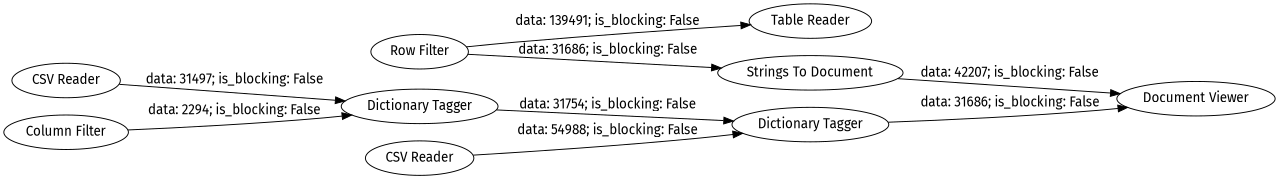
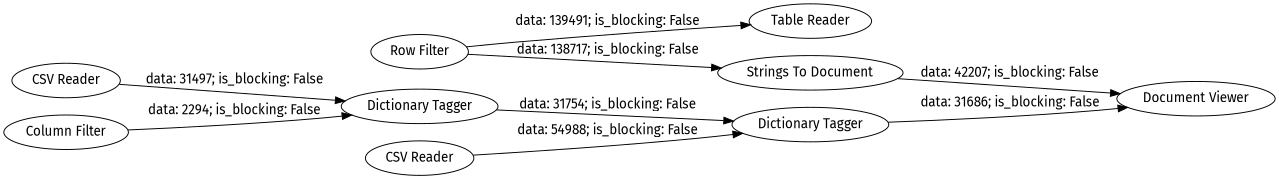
(608, 50) -> (608, 50)
